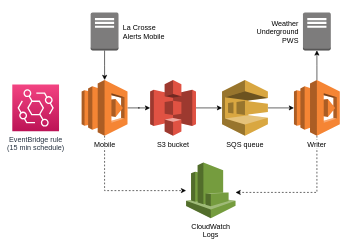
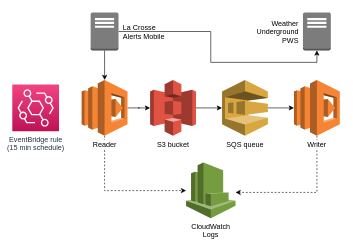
(317, 69) -> (211, 55)
(105, 144) -> (105, 144)
